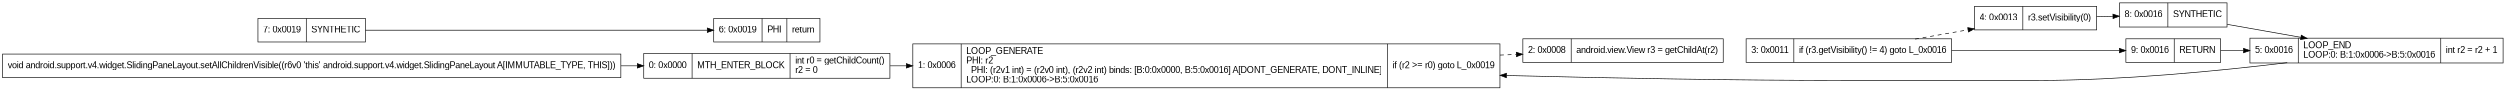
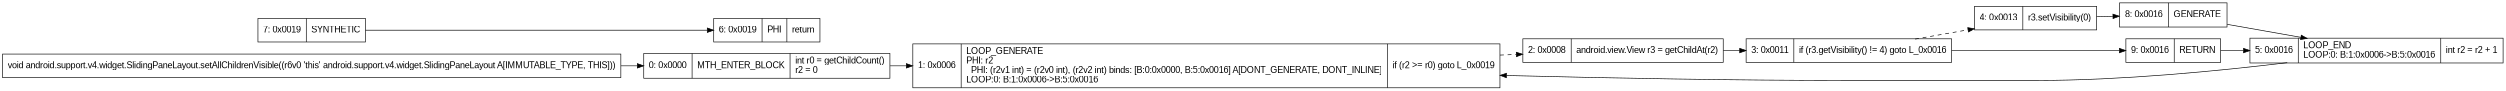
(2197, 15) -> (2197, 15)
none -> (1731, 51)
